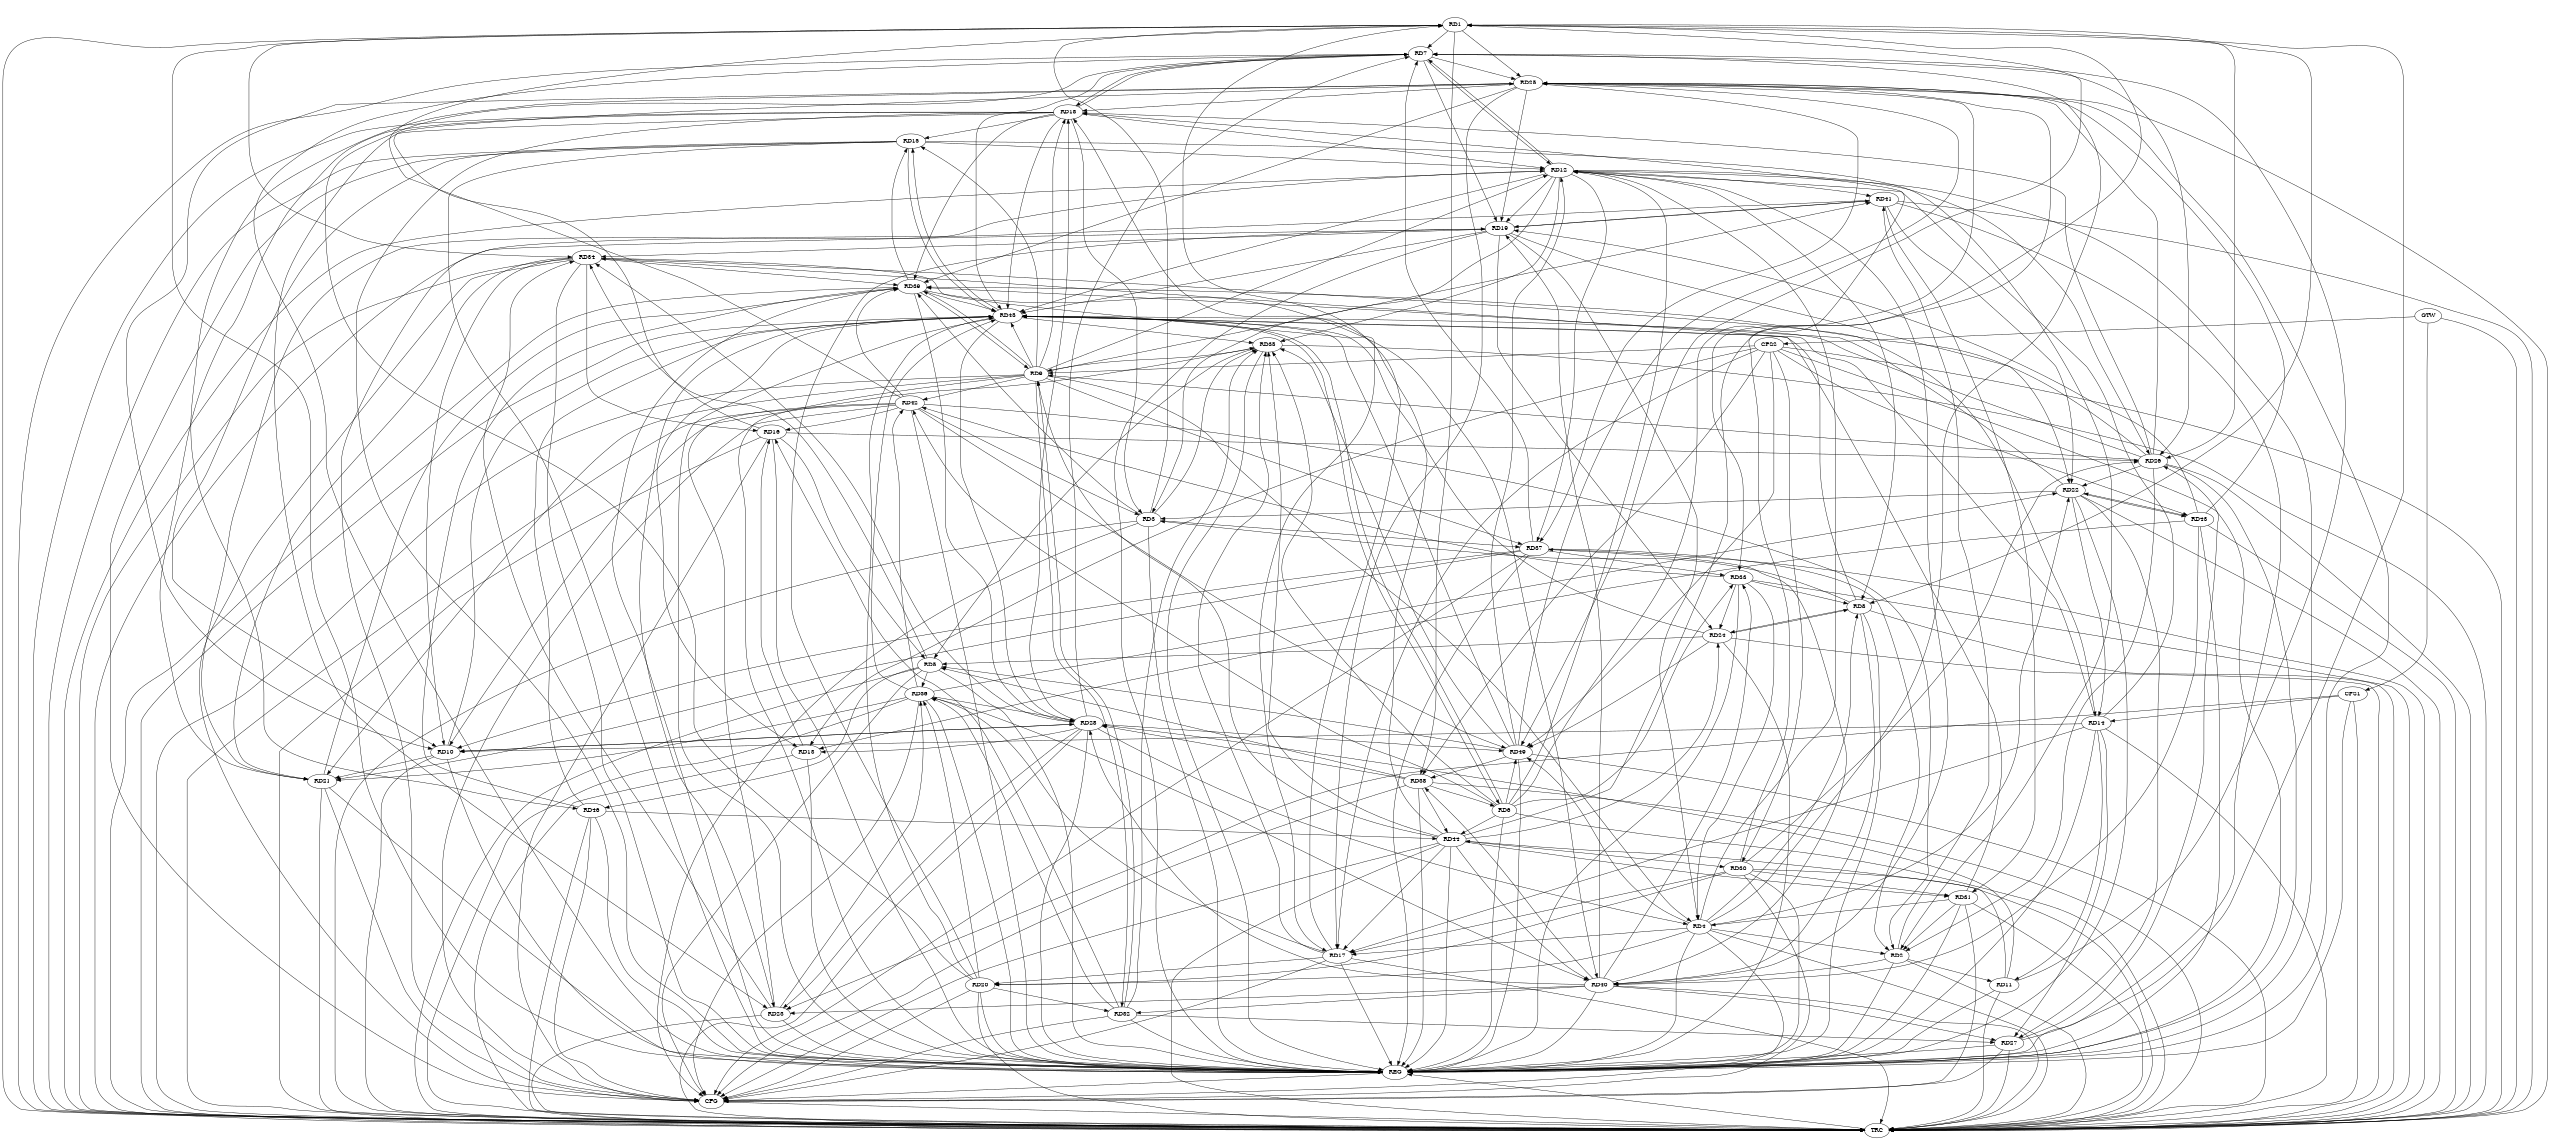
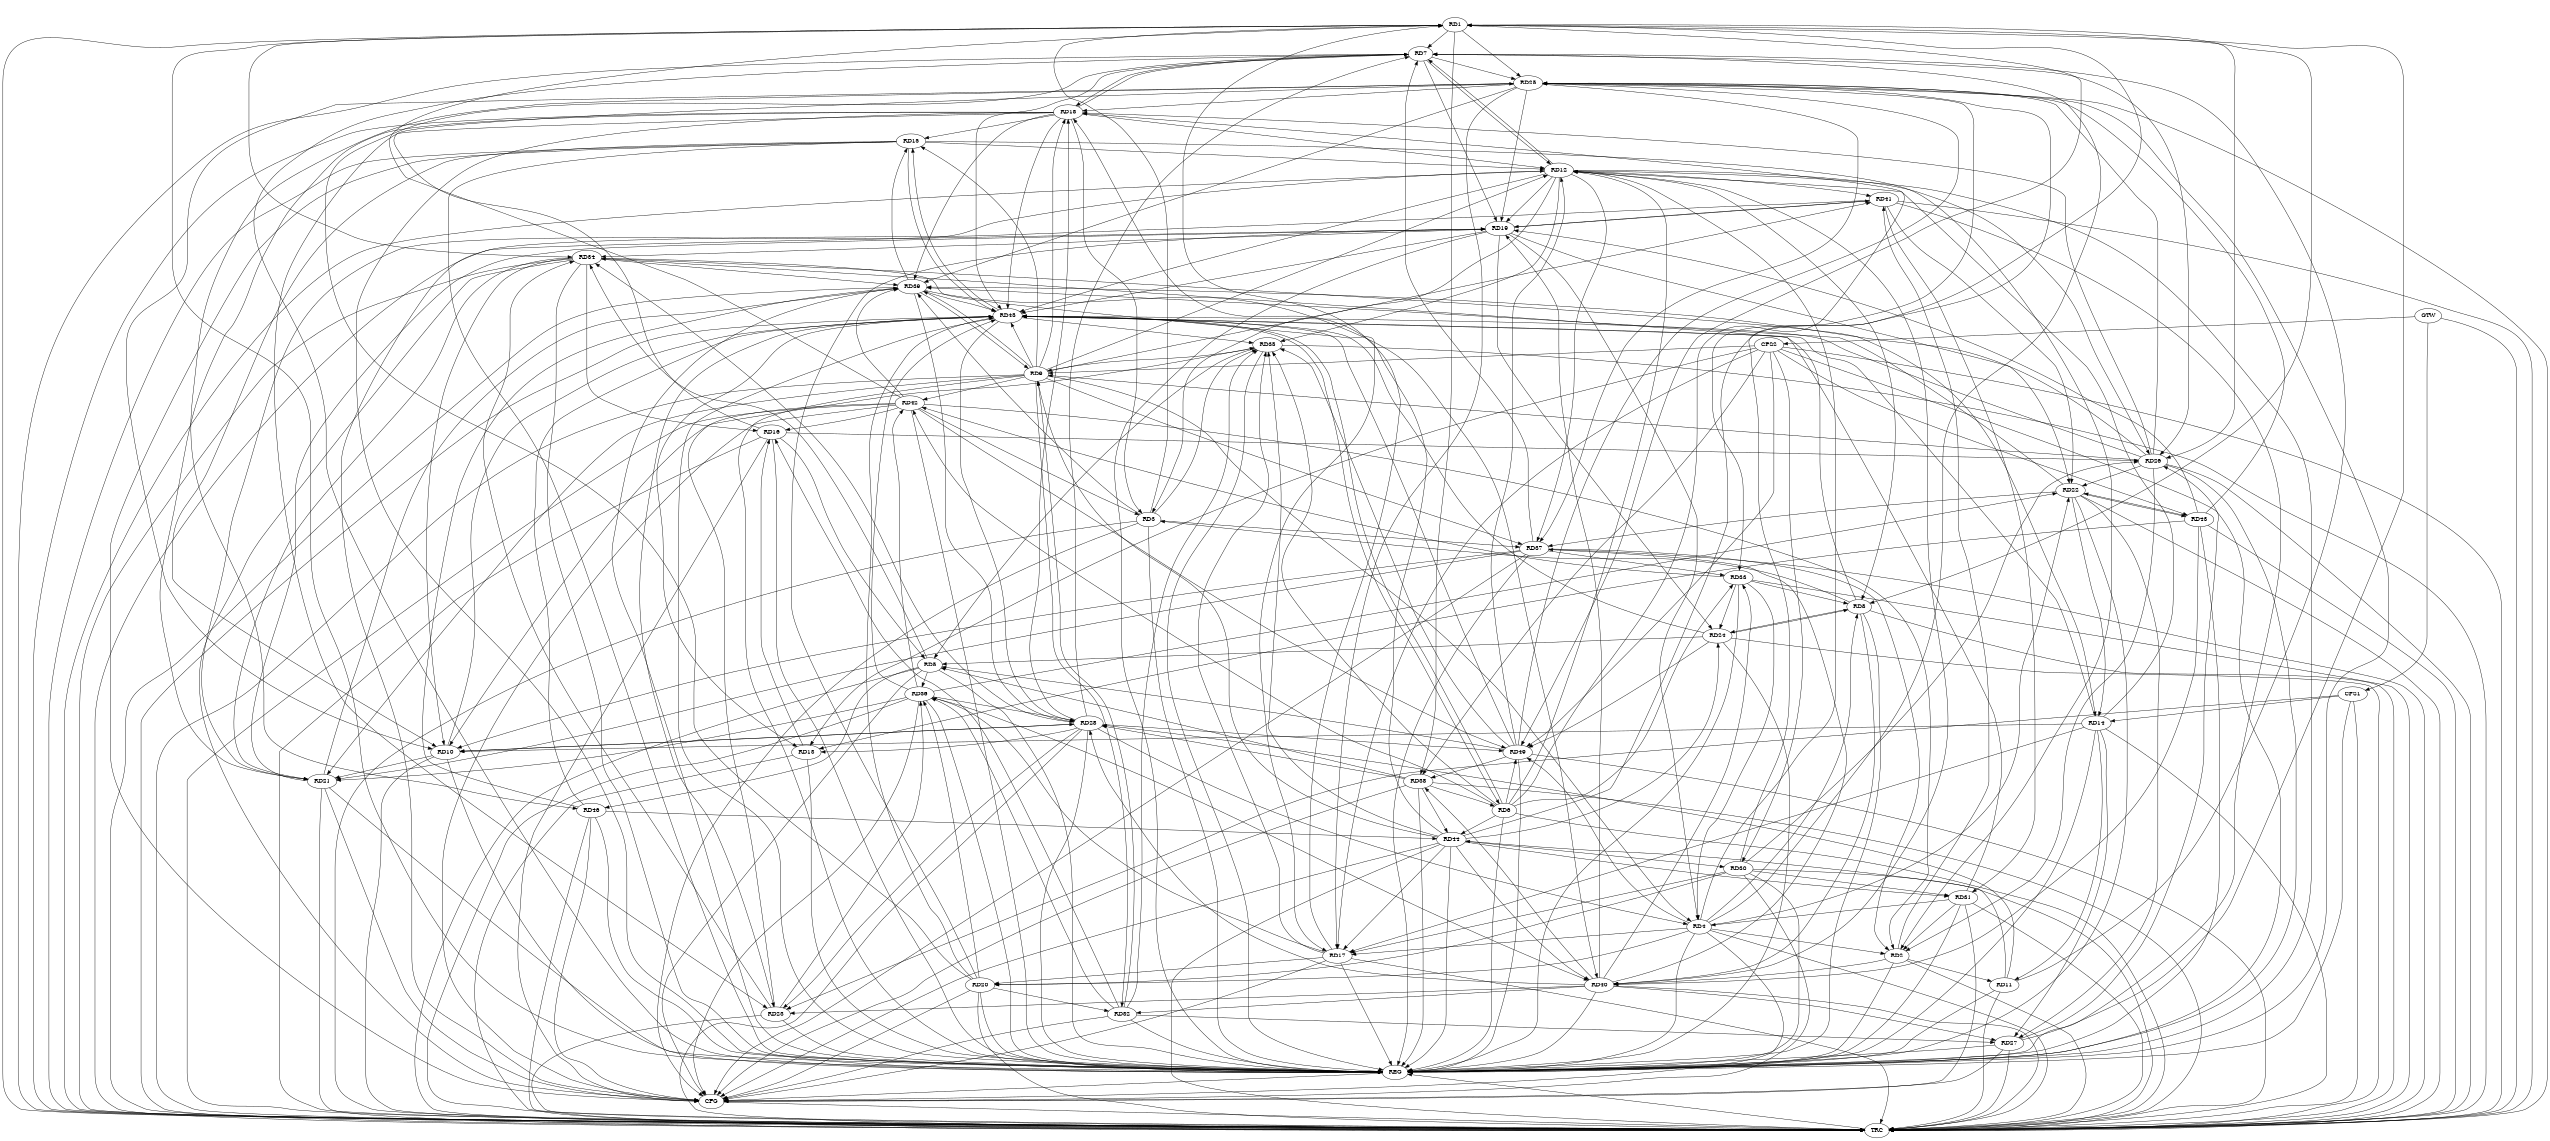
none -> (666, 246)
(1588, 506) -> (1804, 513)
